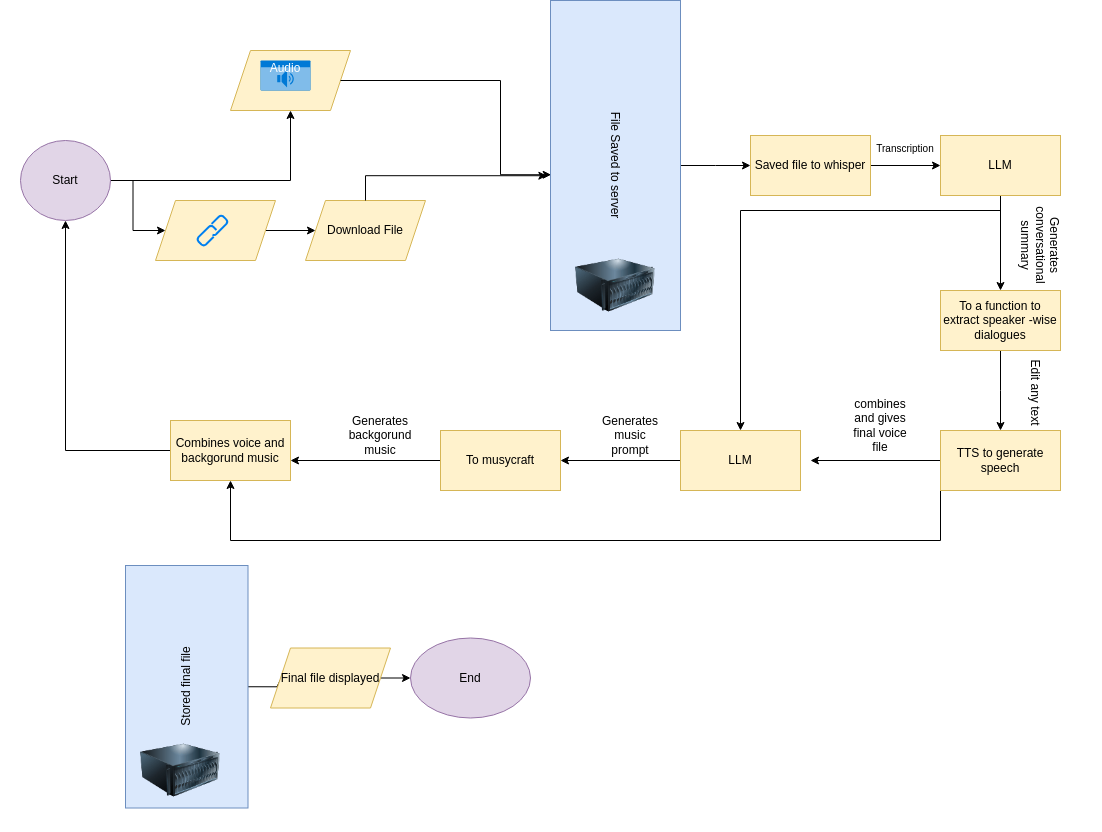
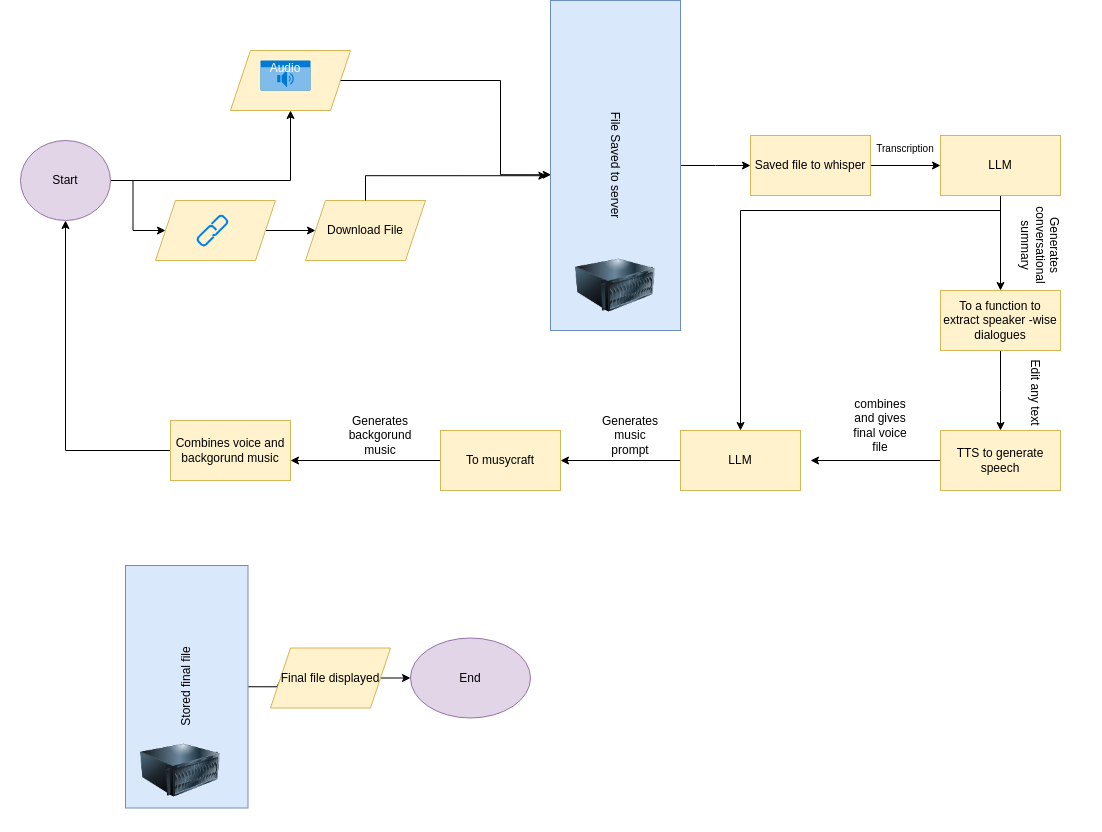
(585, 541) -> none
